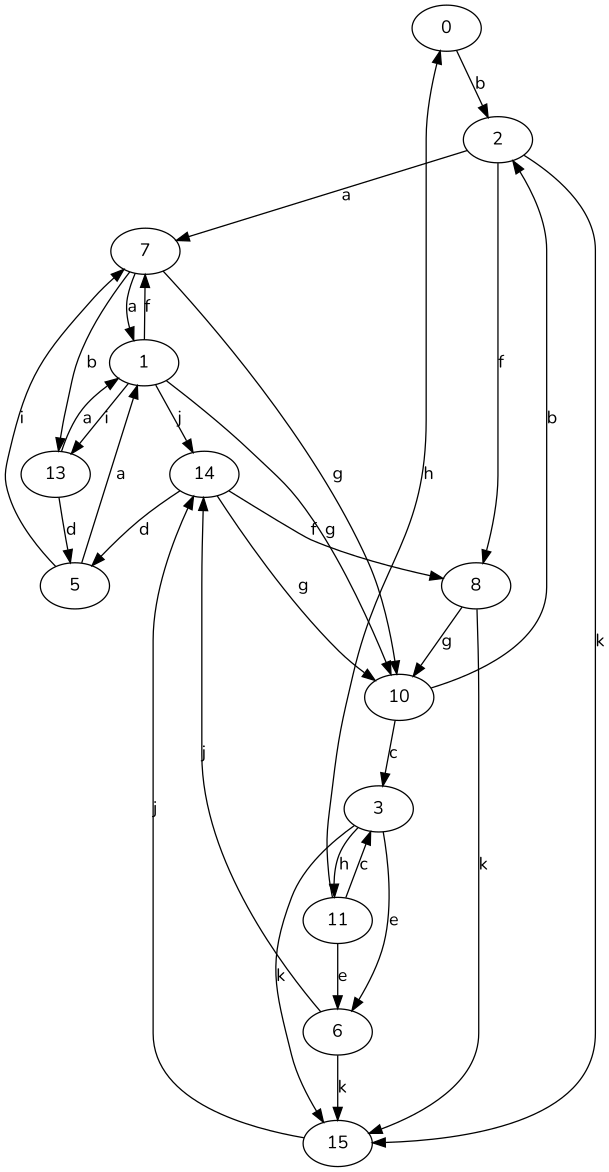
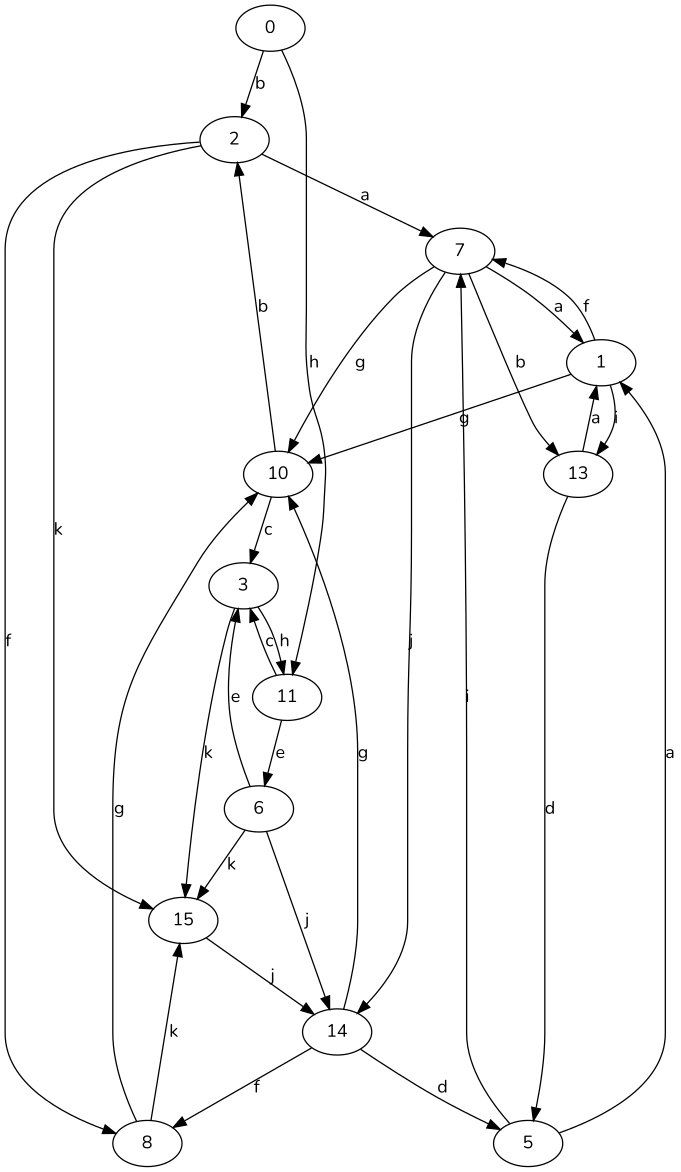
(171, 413) -> (410, 640)
(420, 487) -> (306, 356)
(388, 919) -> (229, 705)
